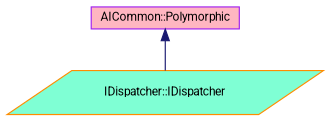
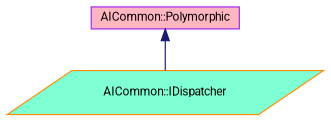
(165, 93) -> (165, 93)
